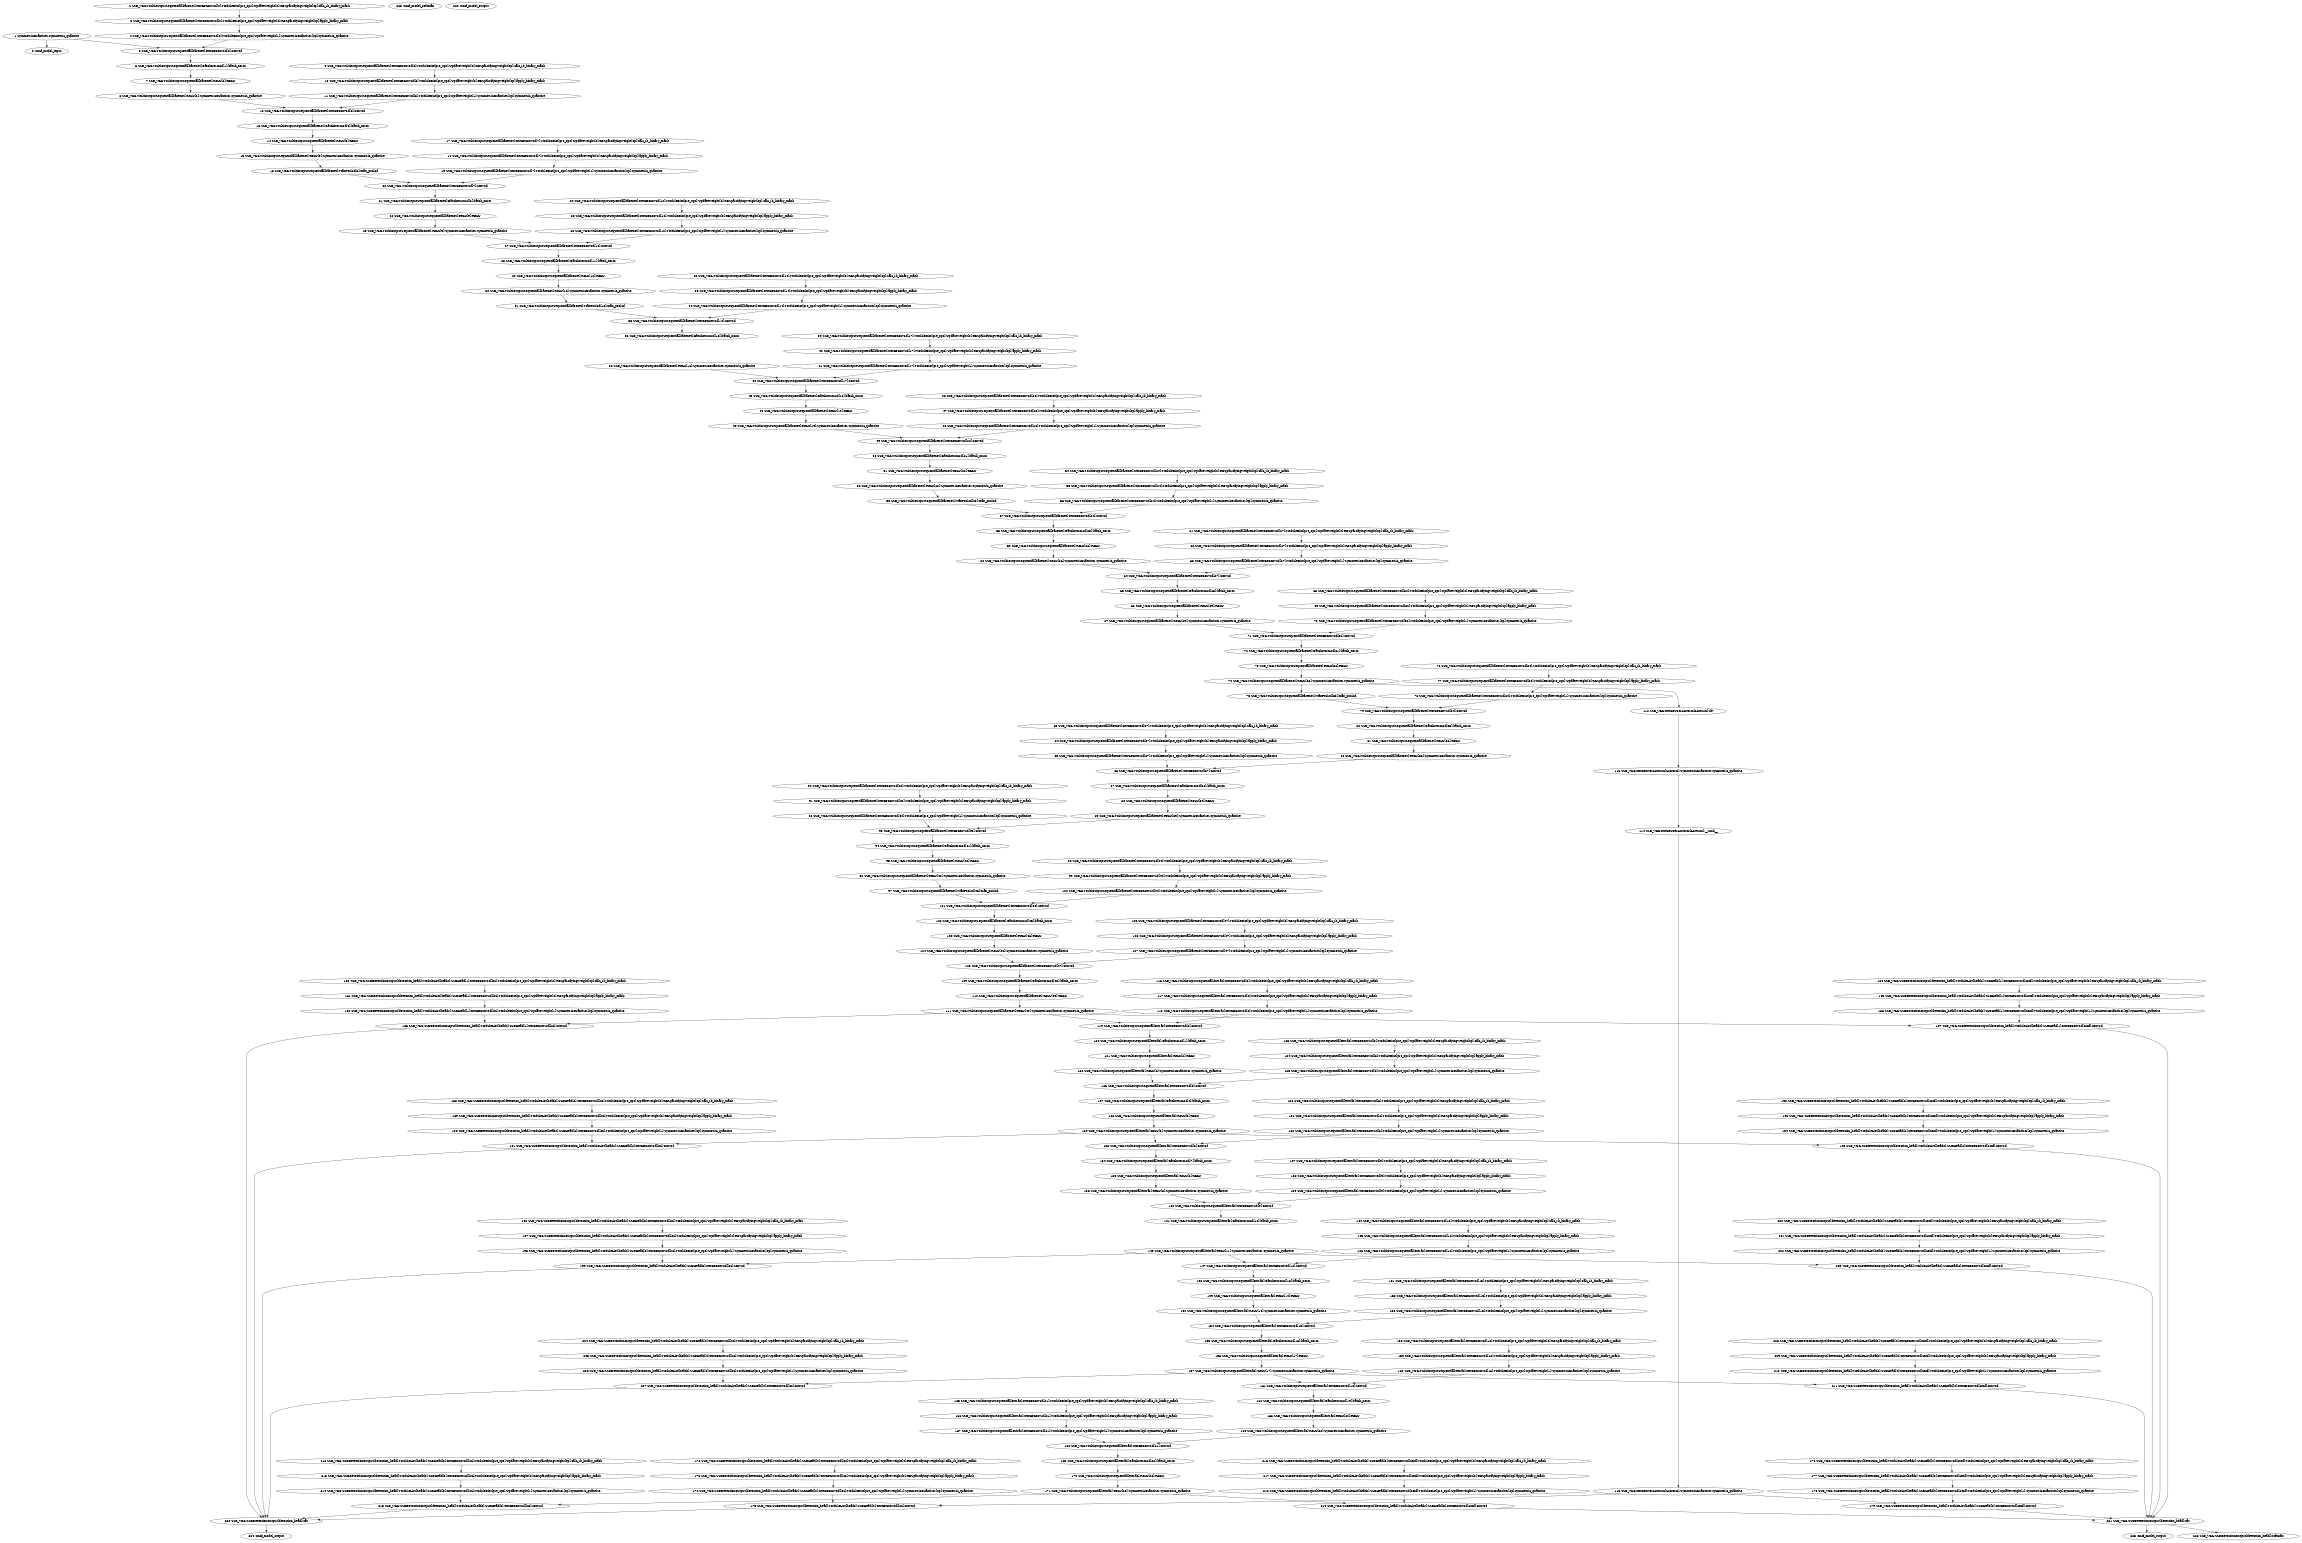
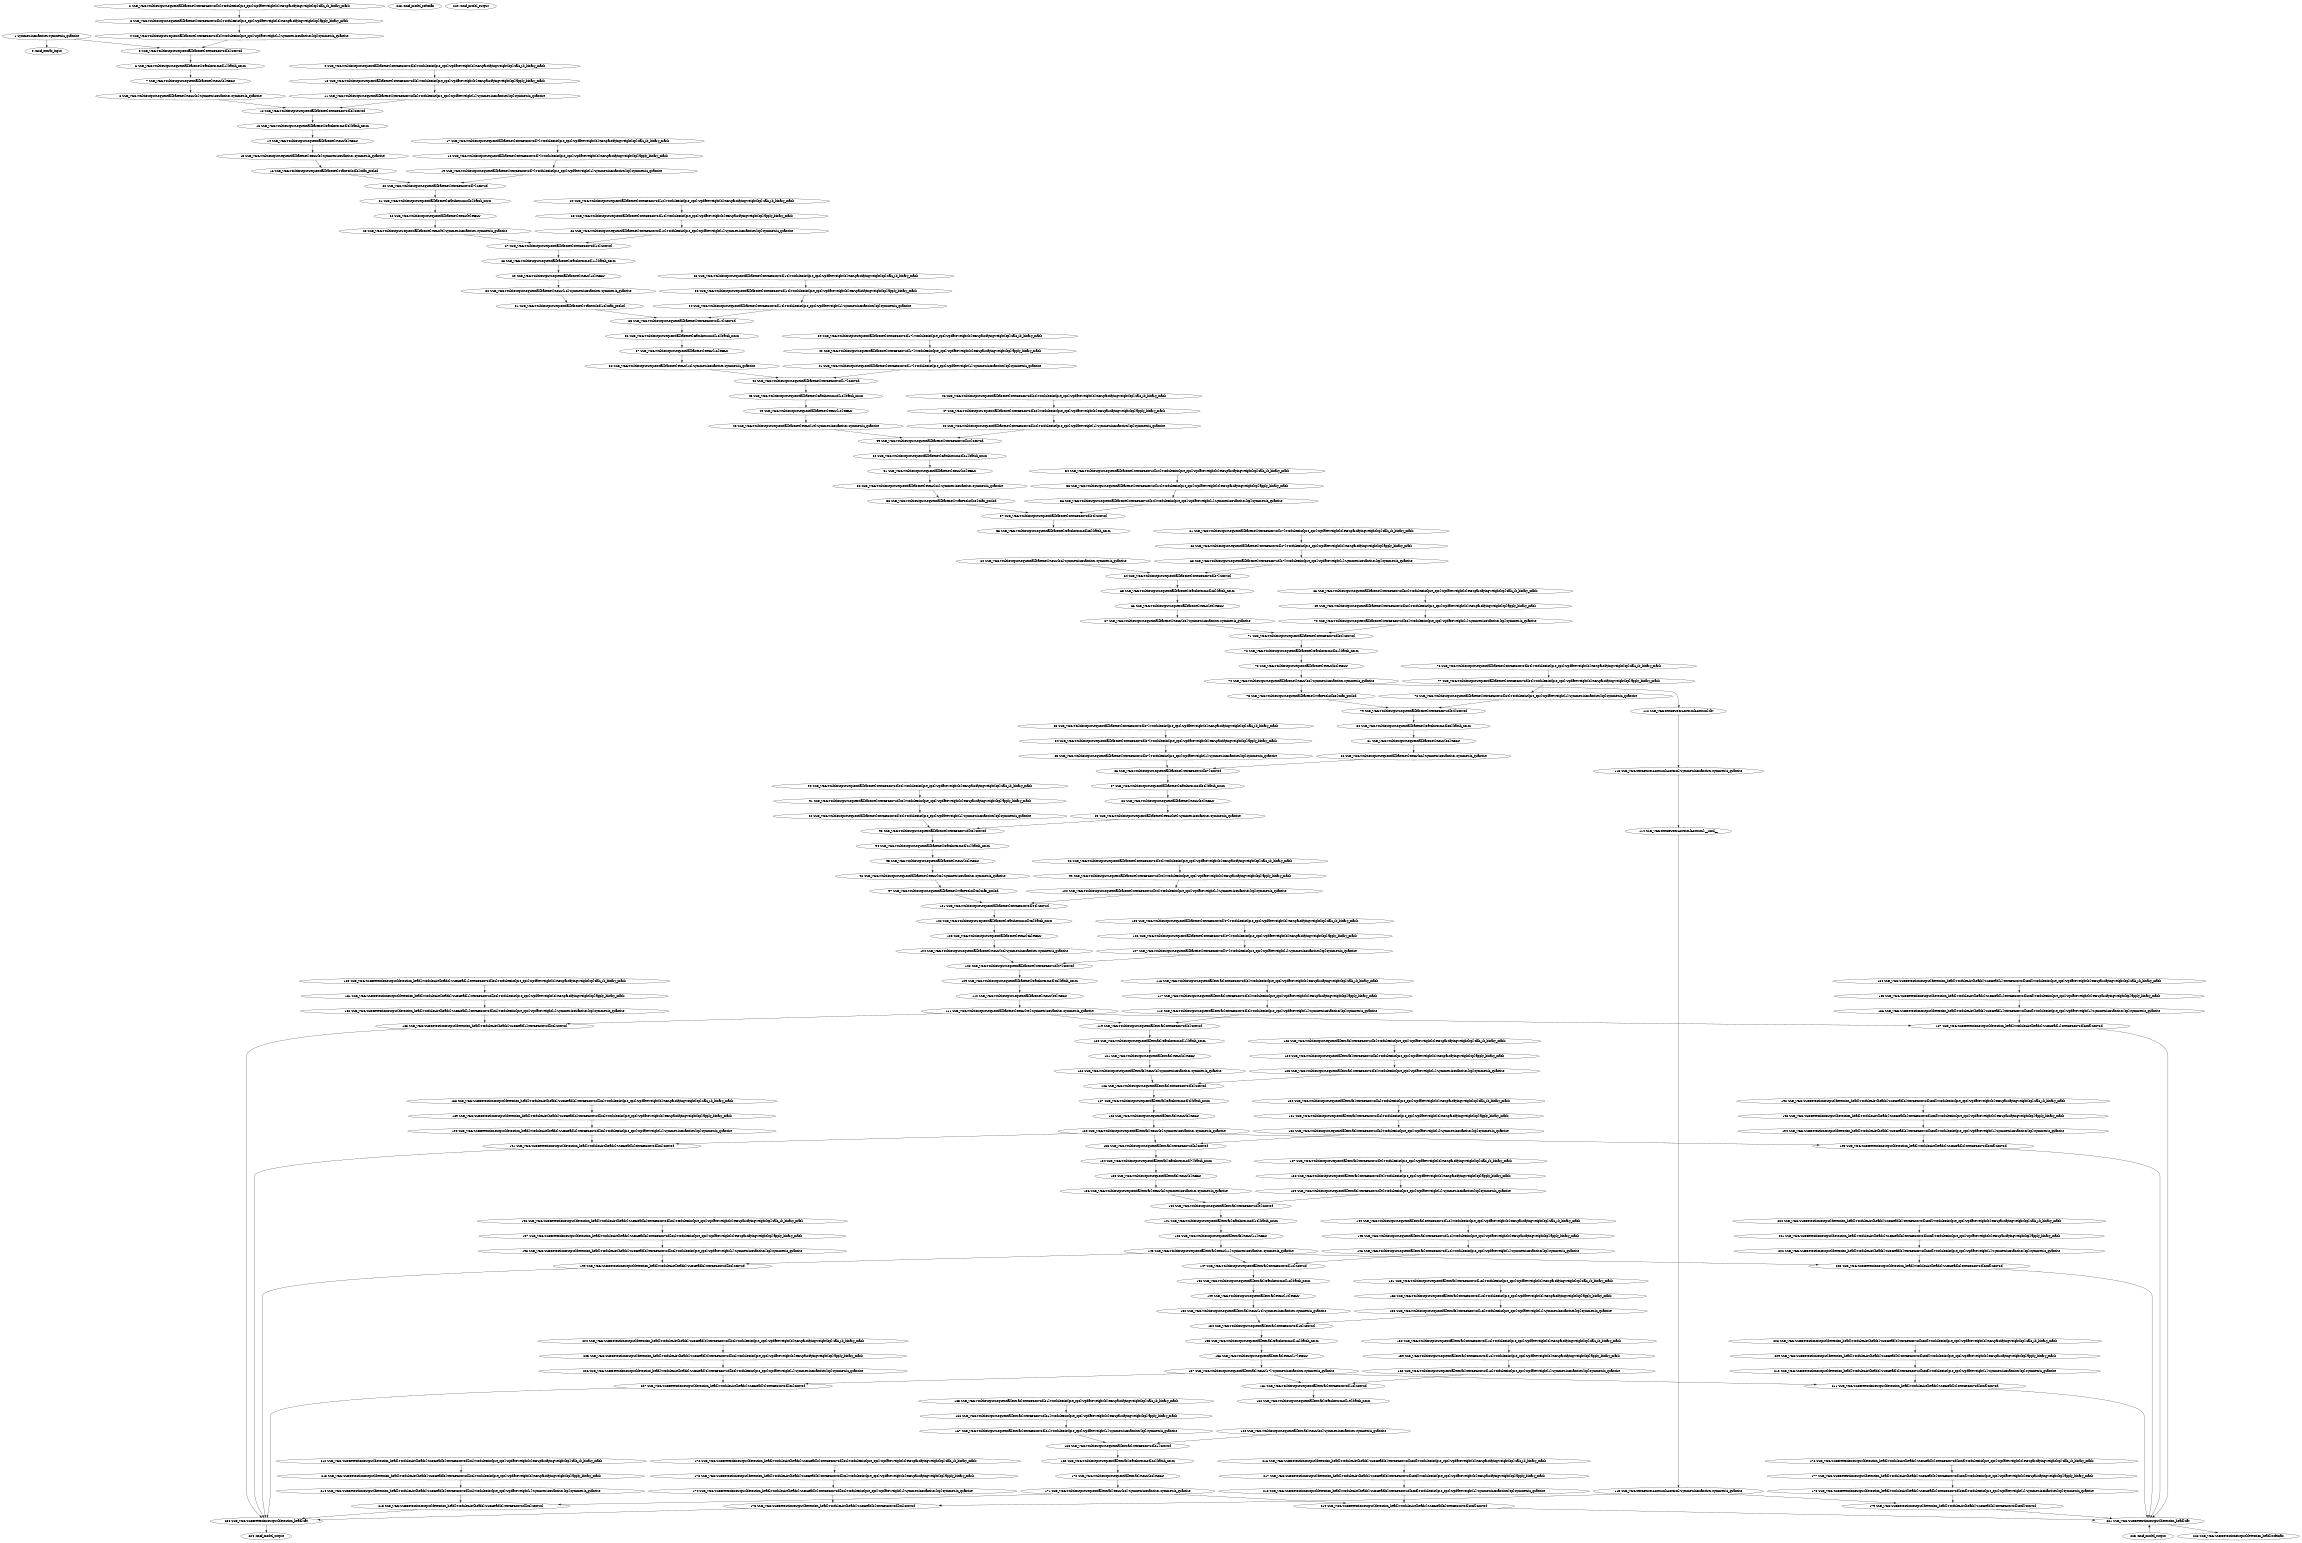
(47, 51) -> (47, 51)
none -> (682, 351)
(1053, 546) -> none
none -> (1221, 1236)
(1313, 1416) -> none
(2147, 1528) -> (2149, 1530)
